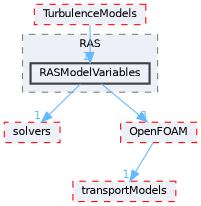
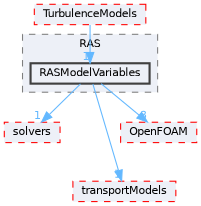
(144, 157) -> (106, 127)
